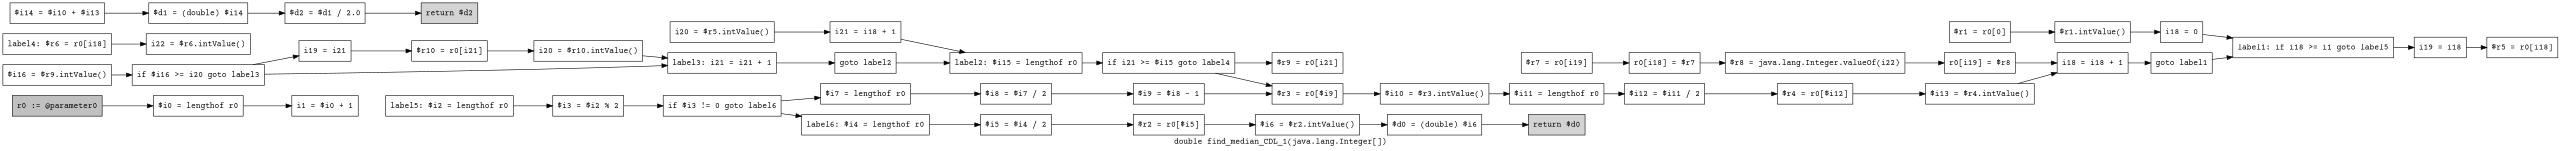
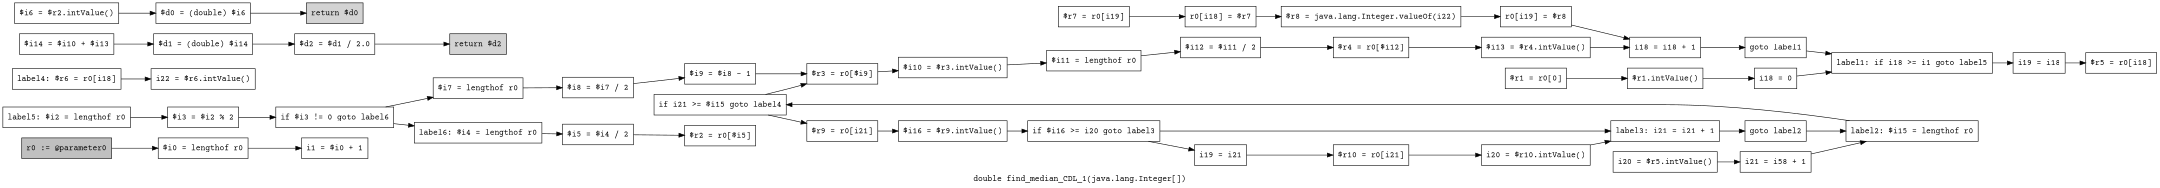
(865, 32) -> (1776, 162)
(1227, 125) -> none
none -> (885, 131)
